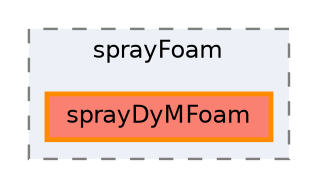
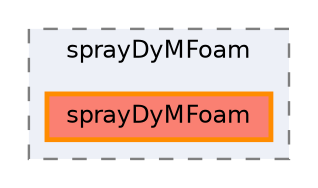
(159, 52) -> (159, 52)
